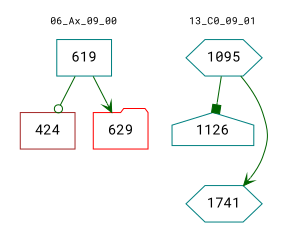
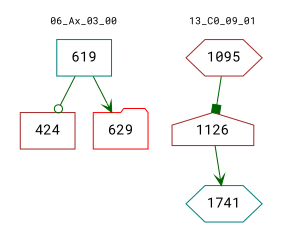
(84, 22) -> (84, 22)
(224, 58) -> (224, 58)
(266, 126) -> (217, 161)
(213, 131) -> (213, 131)
